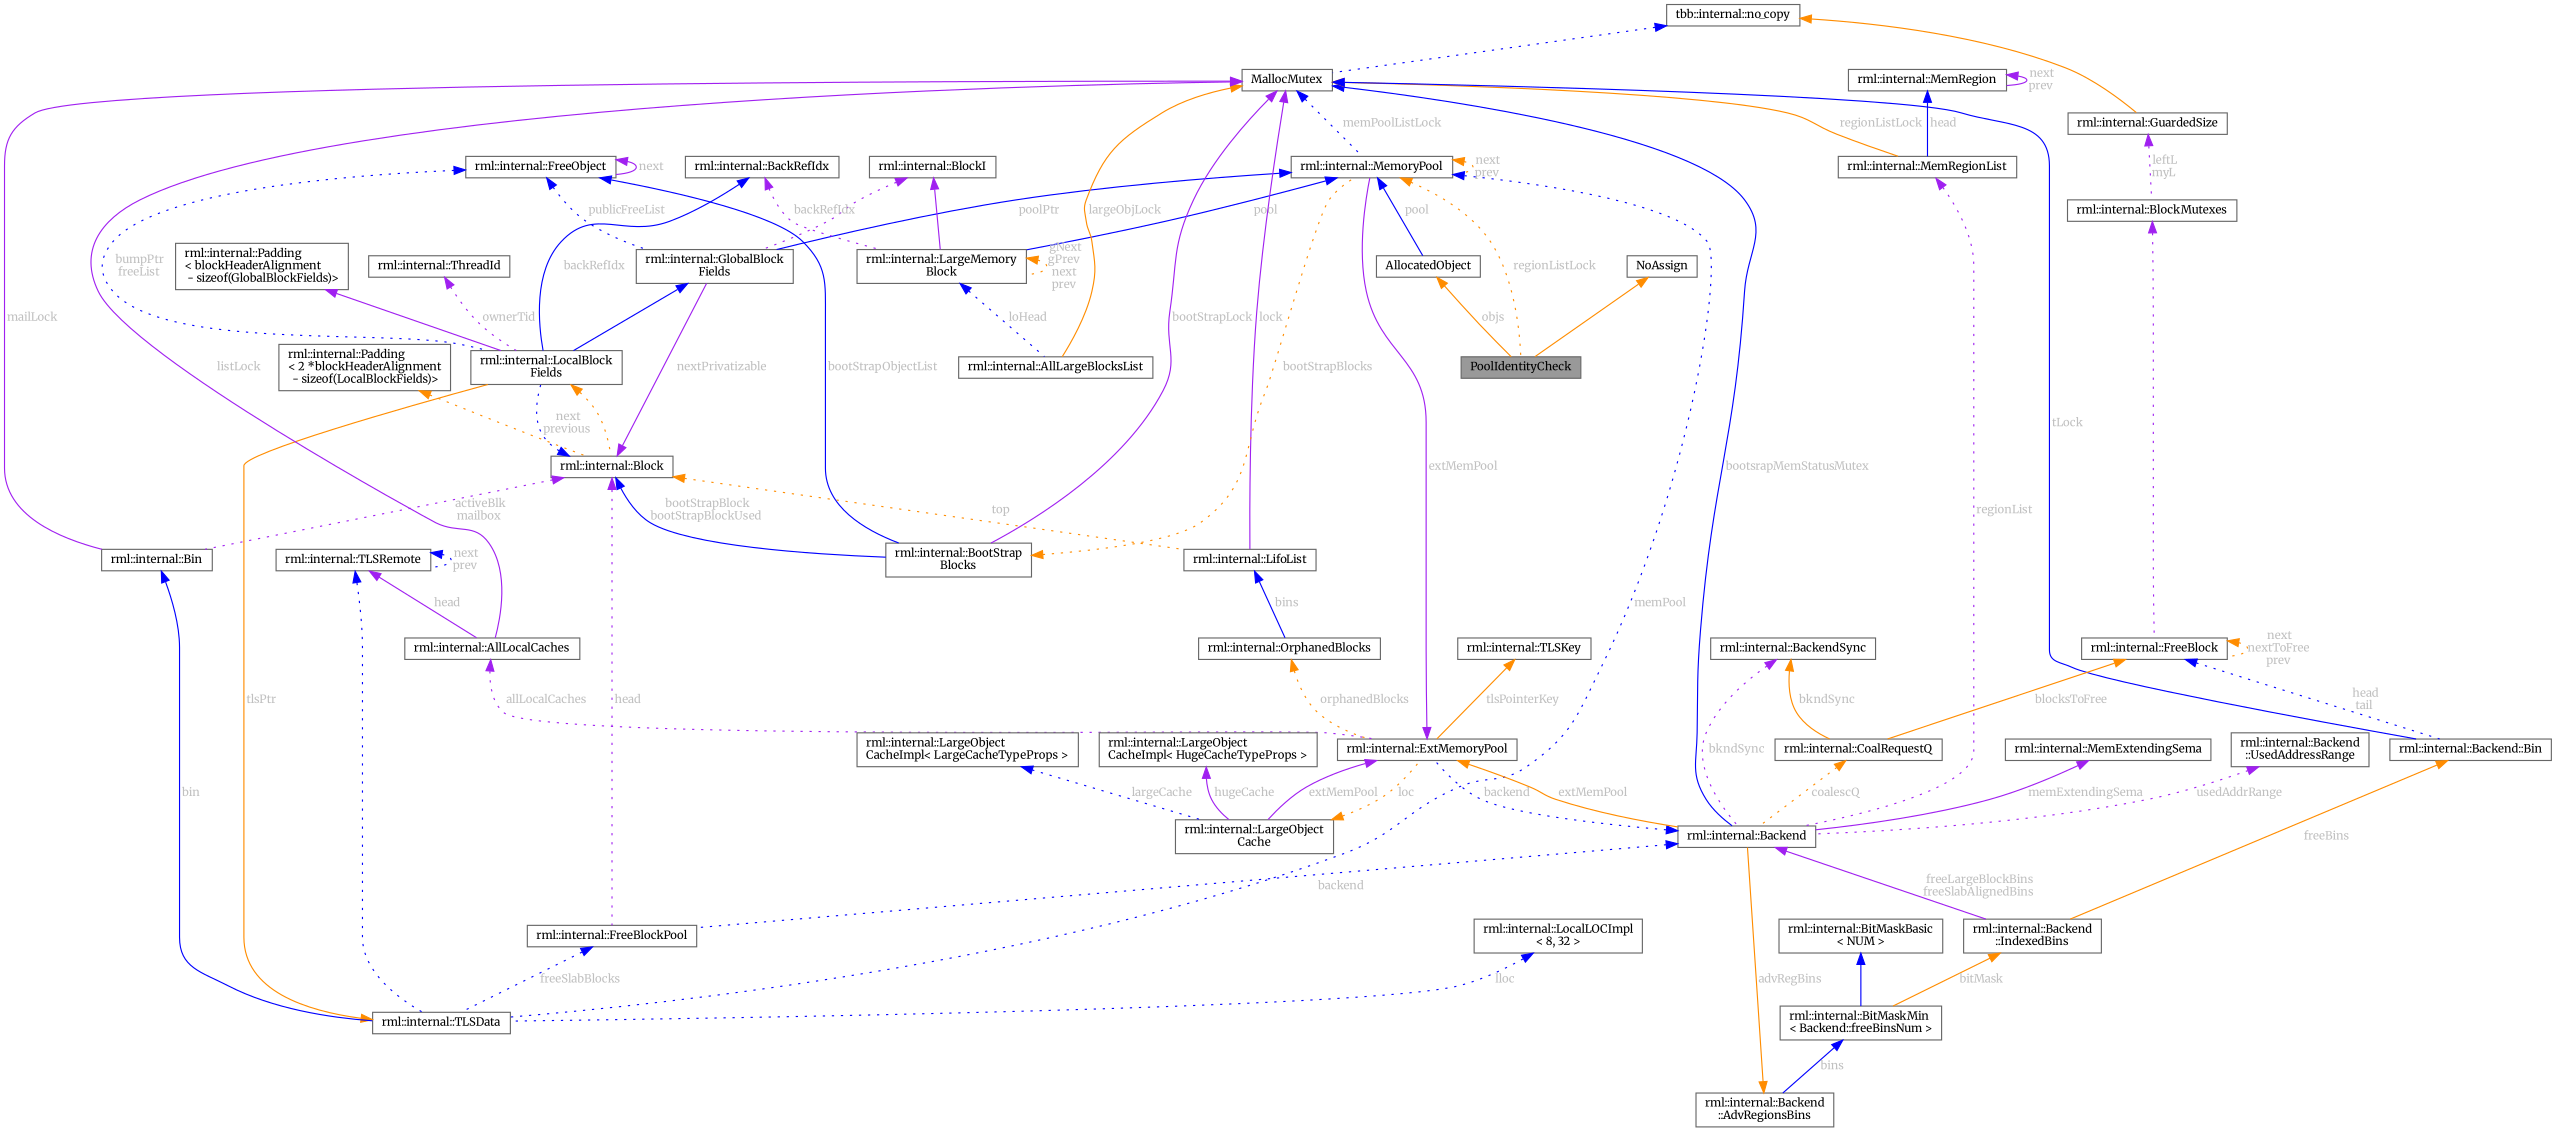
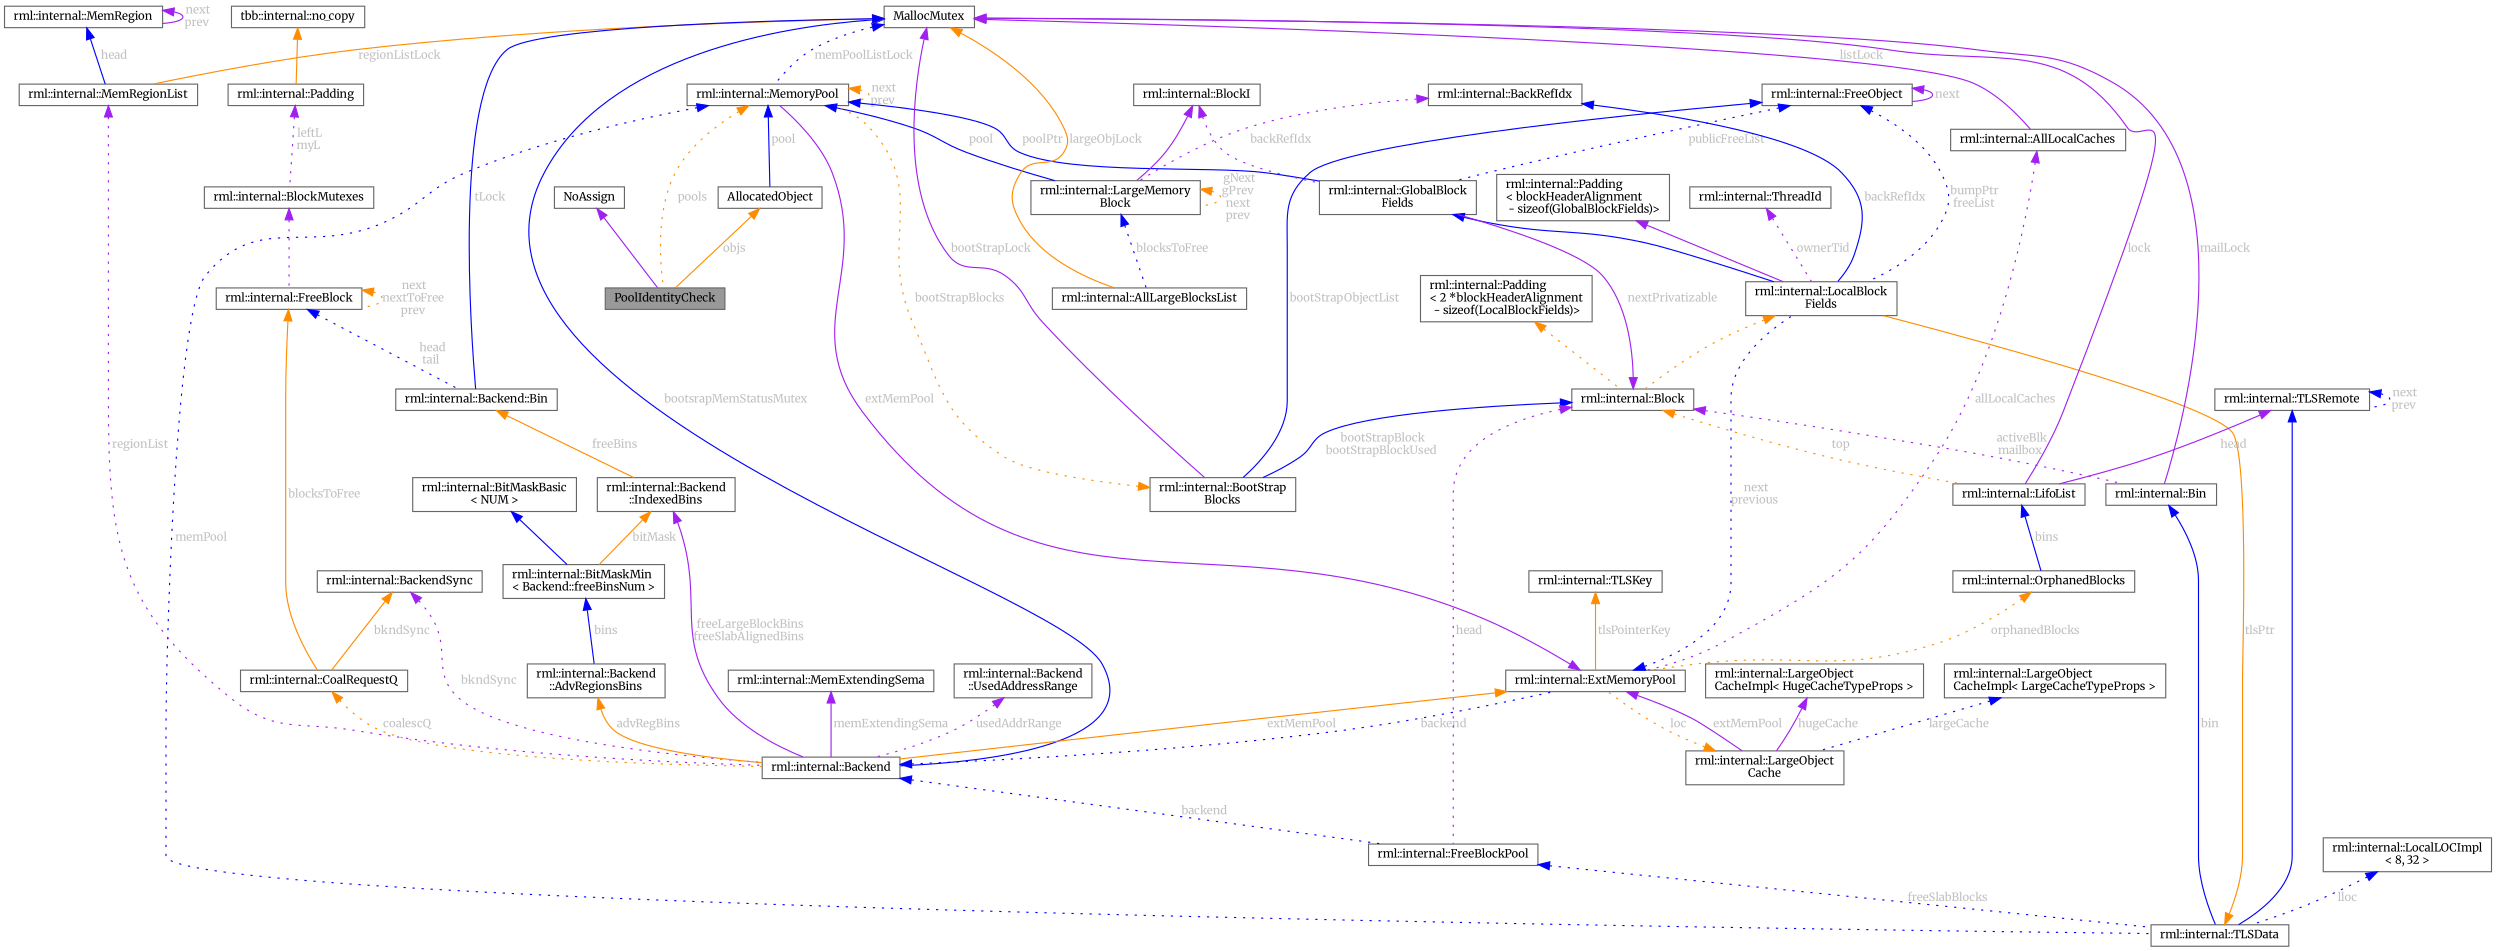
(1494, 50) -> none
(2148, 124) -> (296, 95)
(1554, 266) -> (692, 198)
(1027, 318) -> (1172, 249)
(1587, 320) -> (631, 253)
(538, 422) -> (1731, 501)
(428, 607) -> (2161, 454)
(362, 810) -> (2292, 684)
(1886, 885) -> (700, 663)
